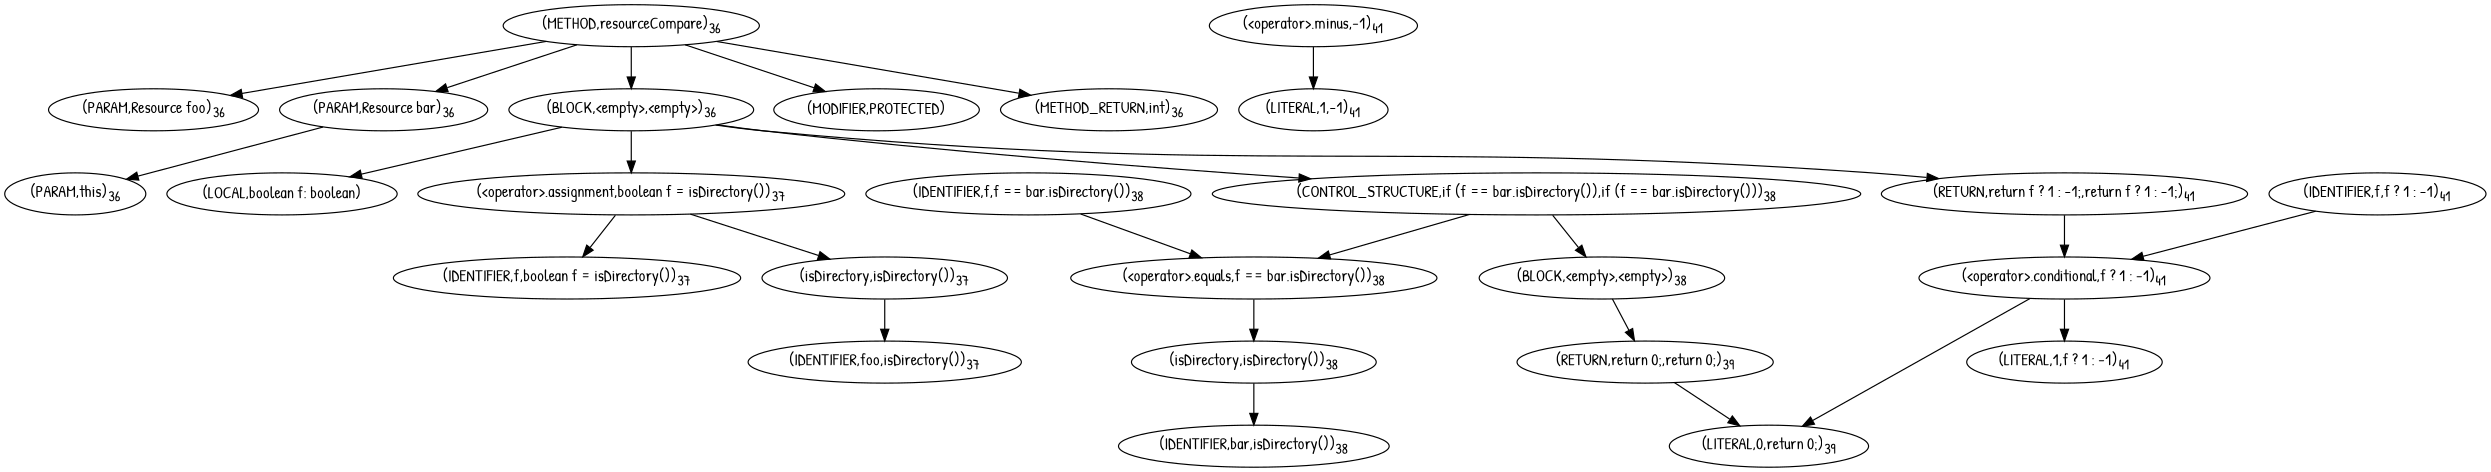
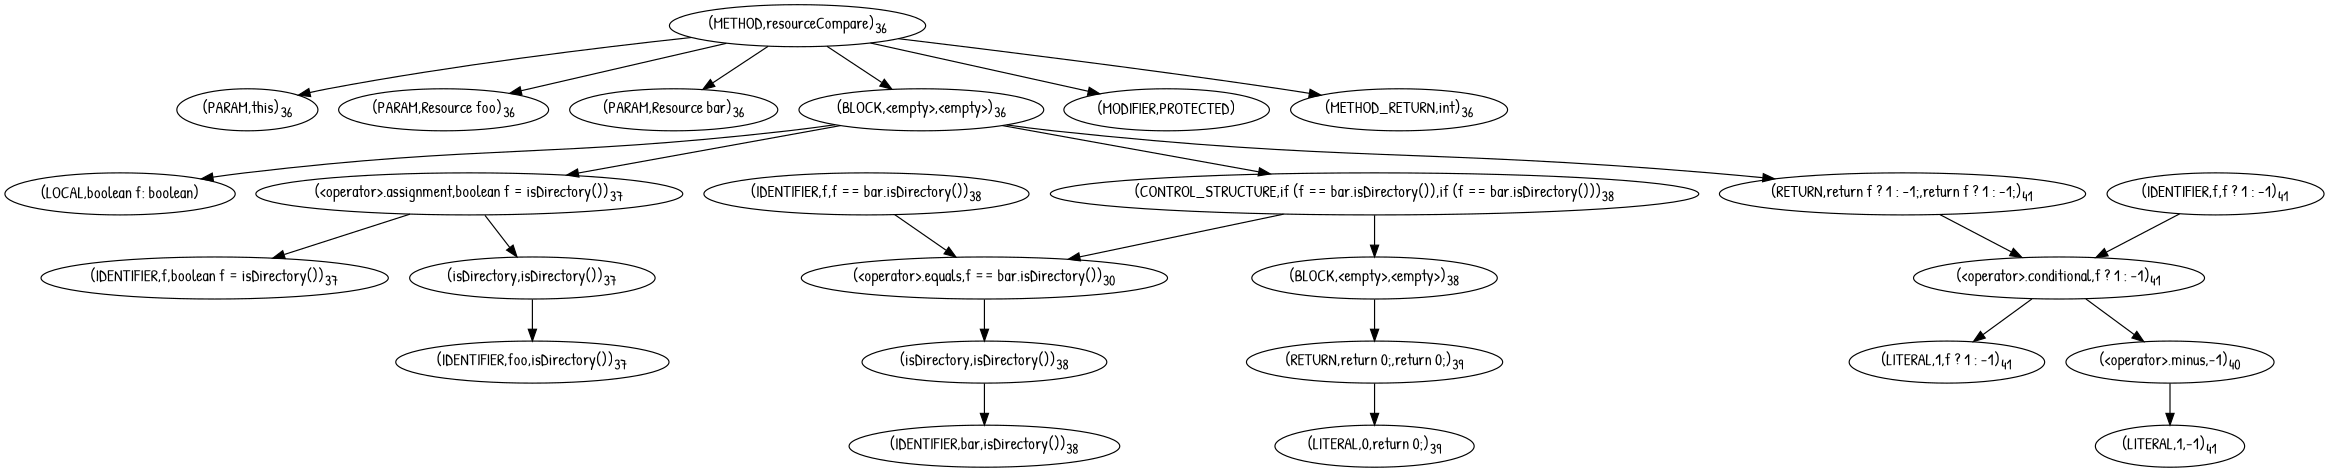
(1378, 24) -> (2235, 360)
(231, 152) -> (500, 61)
(1379, 276) -> (1109, 276)
(1921, 359) -> (2110, 317)
